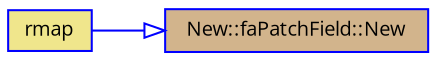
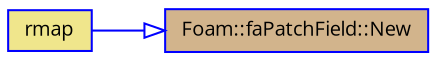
(297, 31) -> (297, 31)
